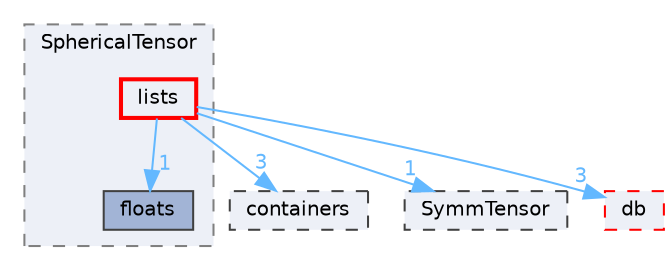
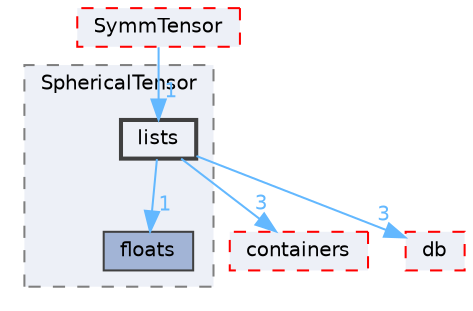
(159, 99) -> (159, 139)
(305, 149) -> (159, 79)
(299, 210) -> (299, 251)
(486, 210) -> (159, 27)
